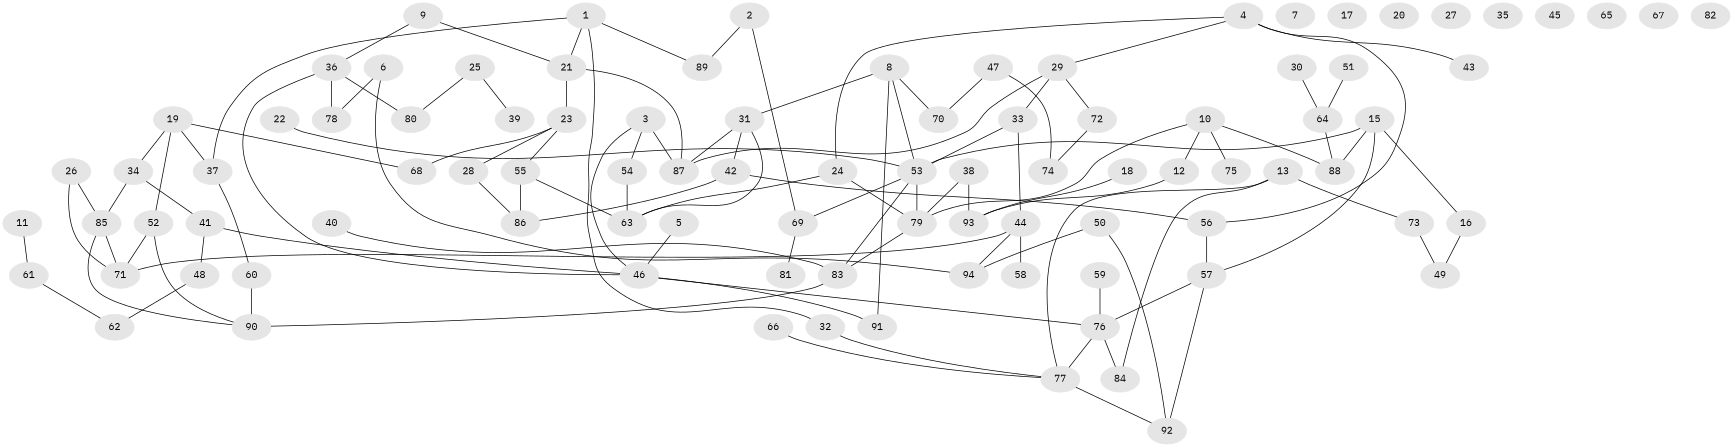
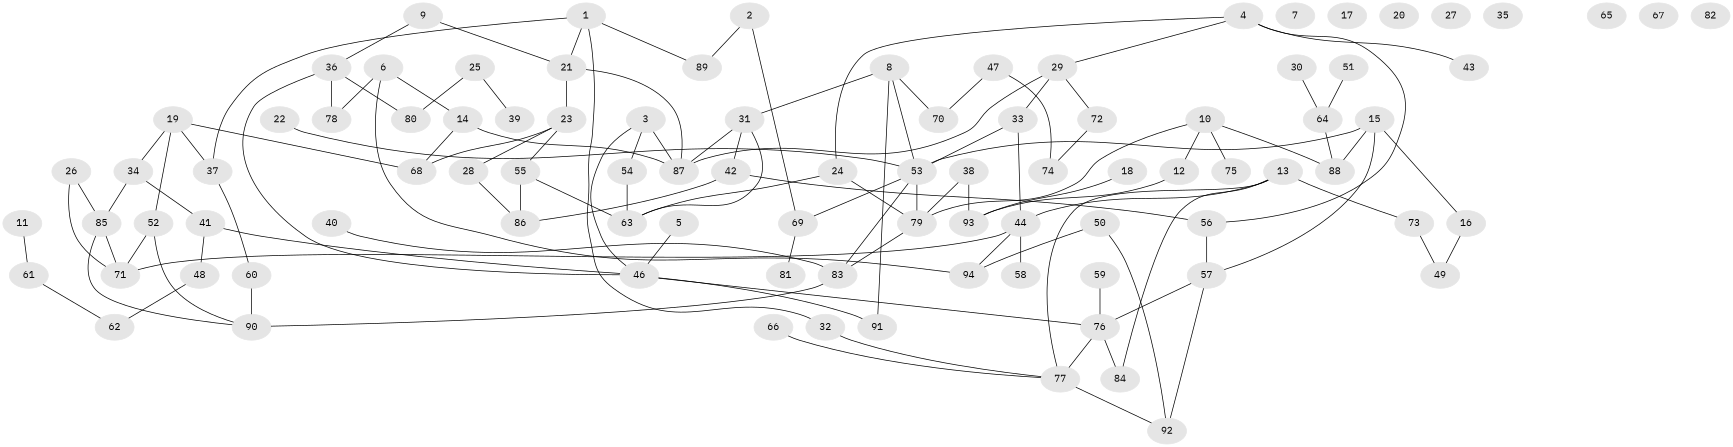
(1555, 16) -> none
none -> (463, 120)
none -> (1152, 198)
